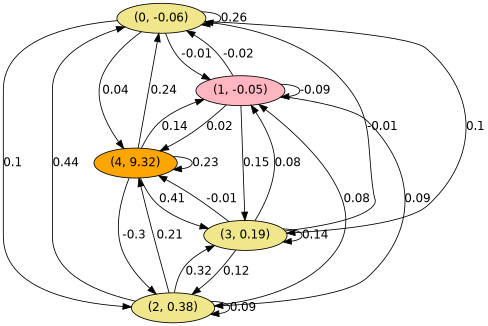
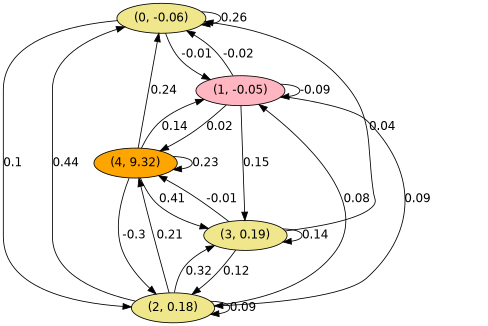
(101, 81) -> none
(455, 85) -> none
(382, 127) -> (382, 127)
(274, 166) -> none
(173, 308) -> (173, 308)
